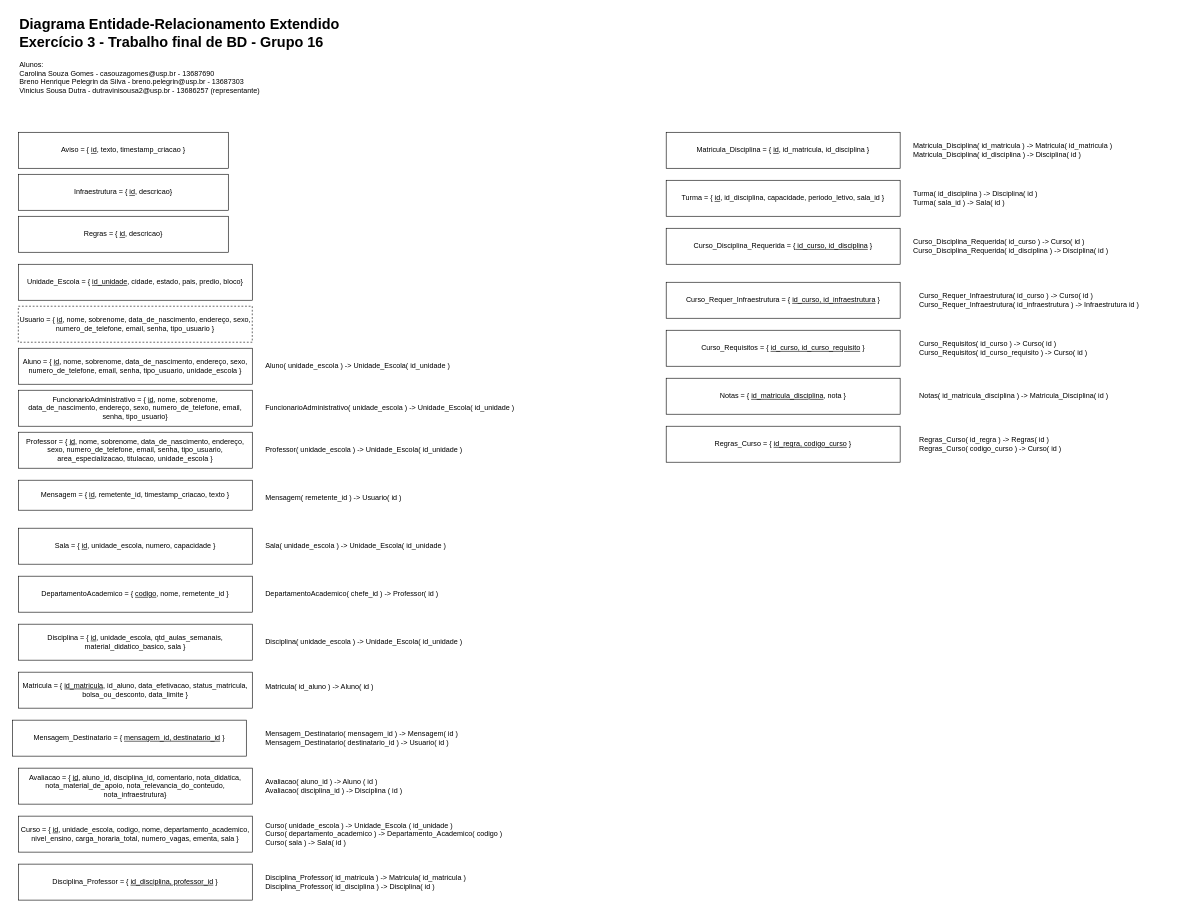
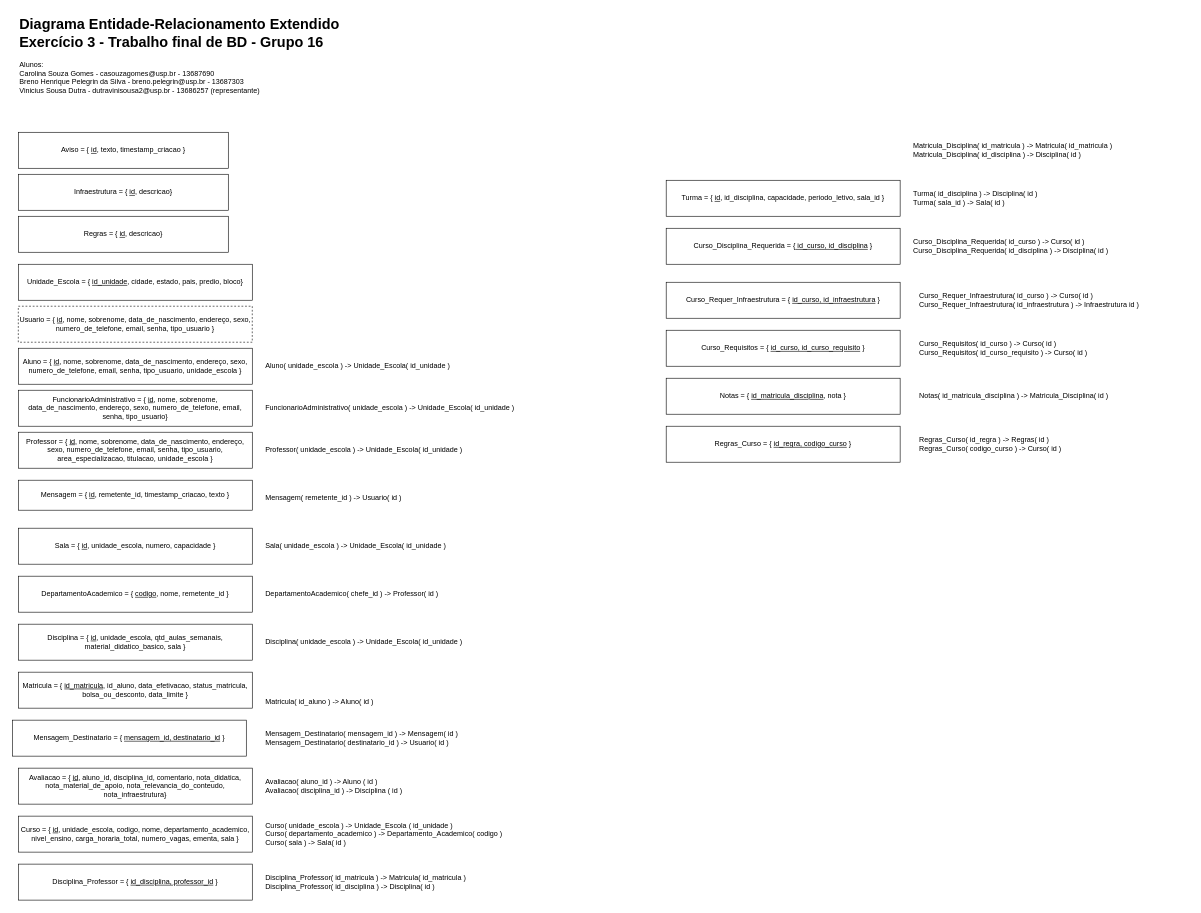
(783, 150) -> none
(399, 687) -> (399, 702)
